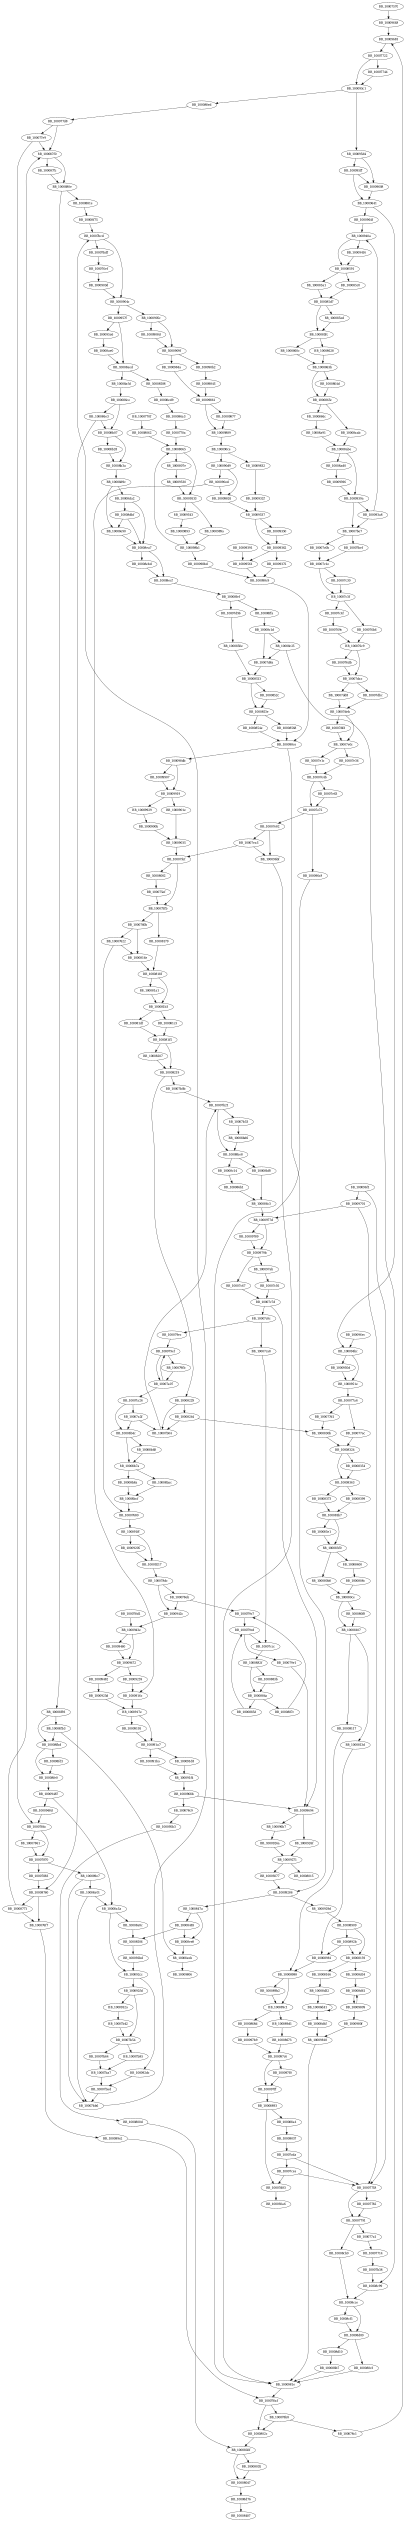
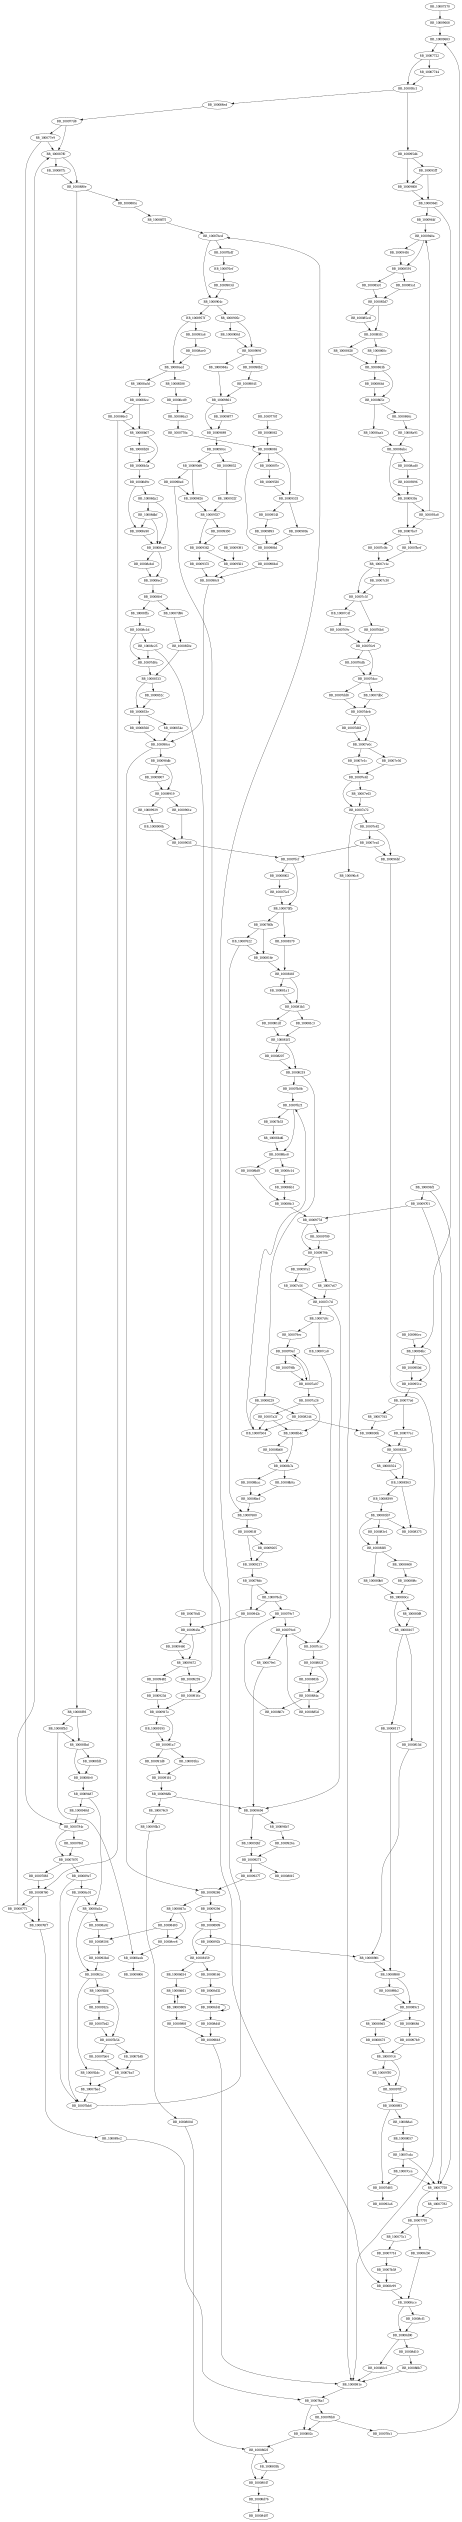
(326, 1506) -> (395, 1523)
